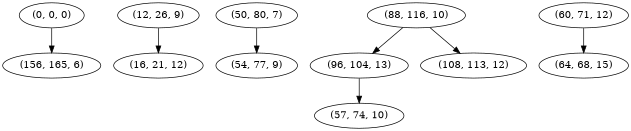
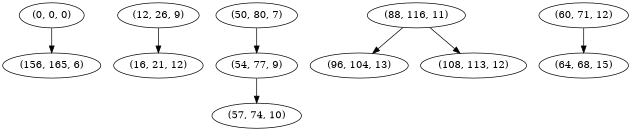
(416, 15) -> (416, 15)
(359, 87) -> (257, 87)
